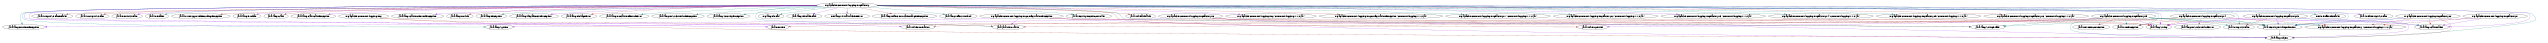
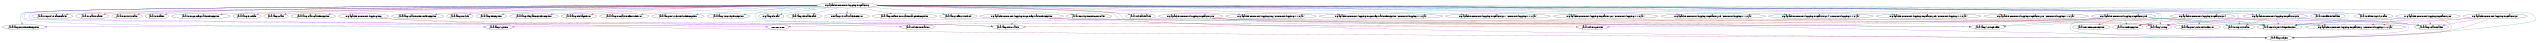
(1746, 7) -> (1565, 7)
(92, 16) -> (92, 16)
(201, 16) -> (201, 16)
(2328, 16) -> (2328, 16)
(1246, 22) -> none
(778, 27) -> (778, 27)
(1008, 27) -> (1008, 27)
(2280, 32) -> (2392, 35)
